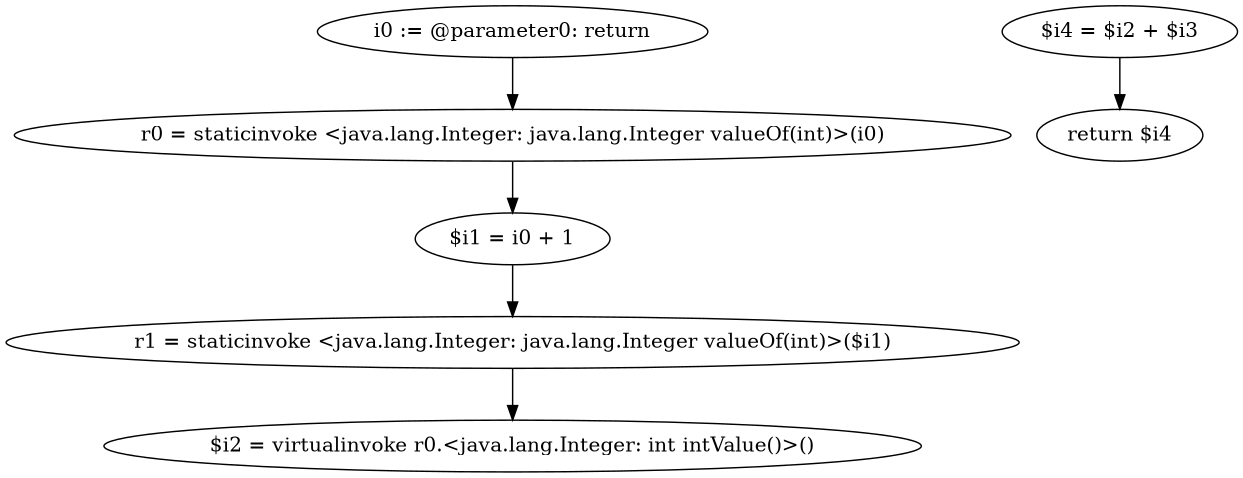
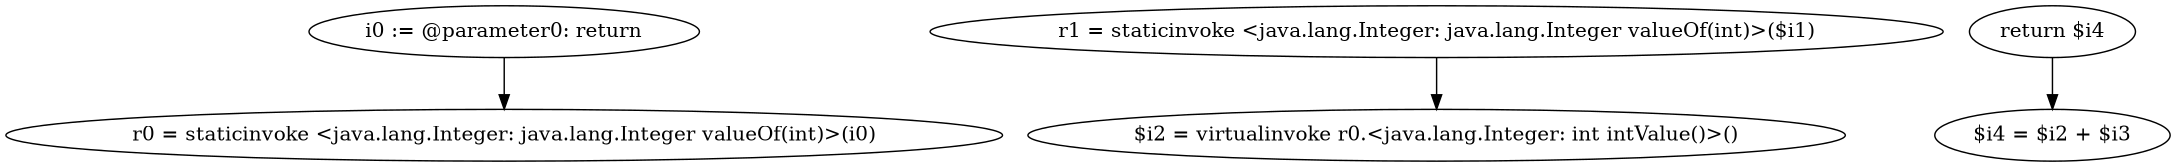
(1120, 76) -> (2052, 76)
(513, 239) -> none
